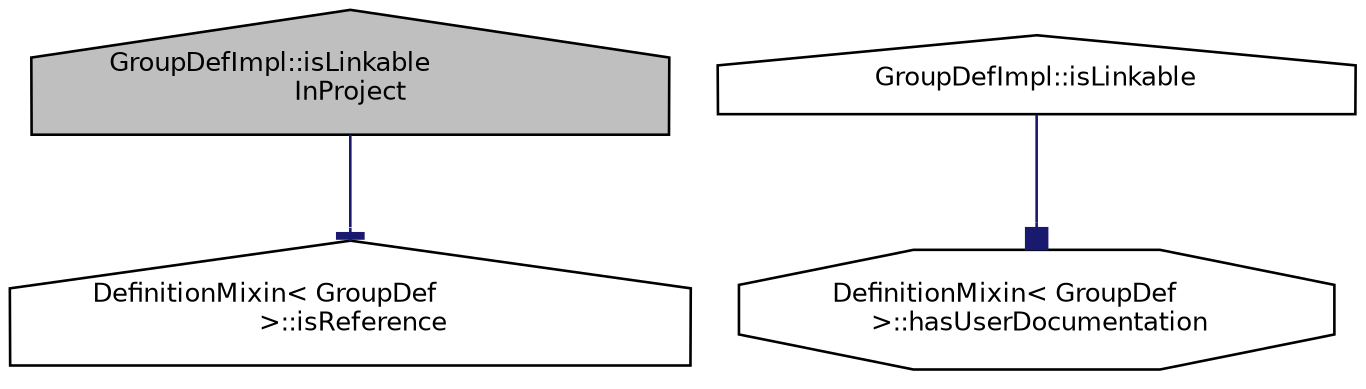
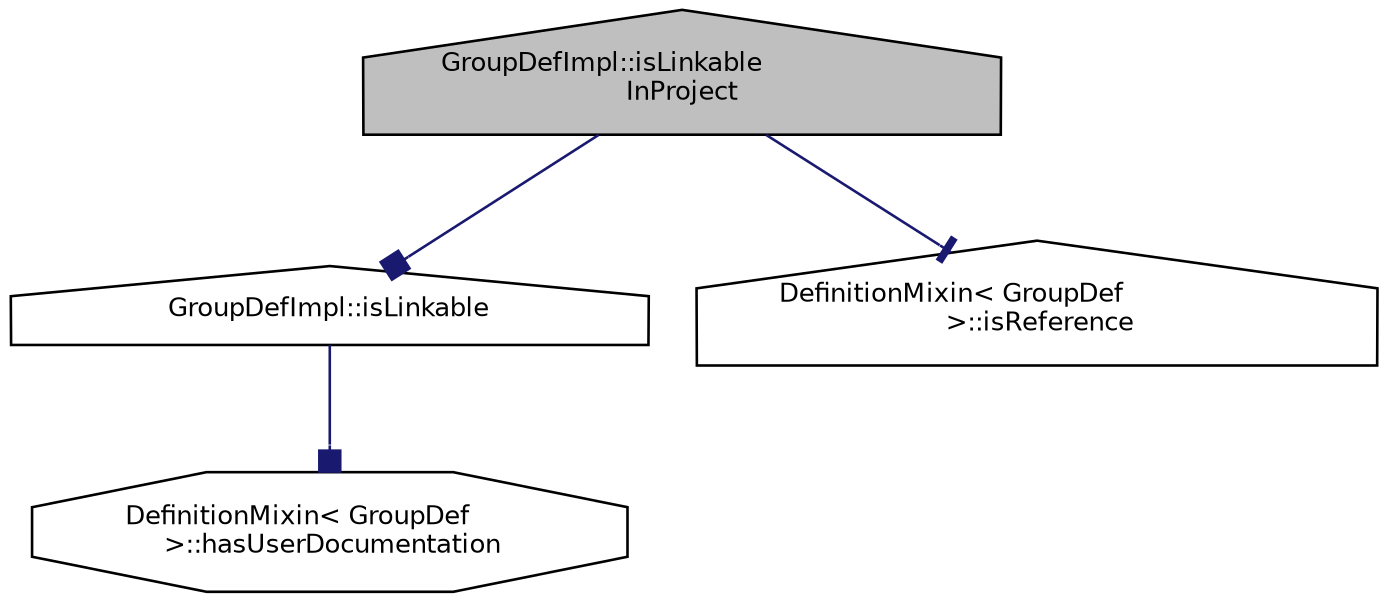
none -> (504, 196)
